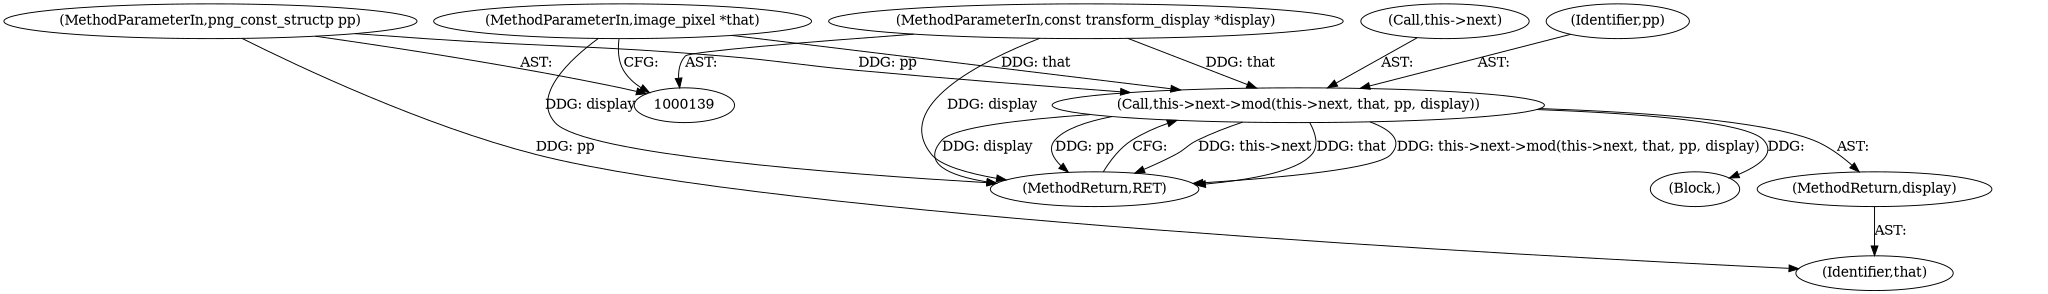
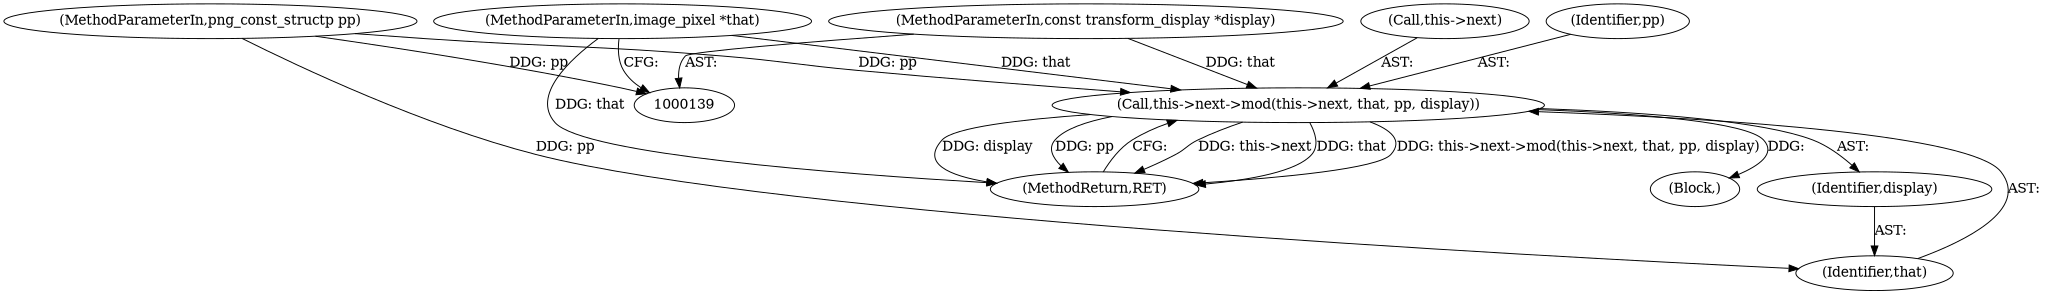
(539, 63) -> (539, 63)
(933, 103) -> none
(590, 105) -> (590, 105)
none -> (1842, 132)
(1875, 189) -> (1875, 189)
